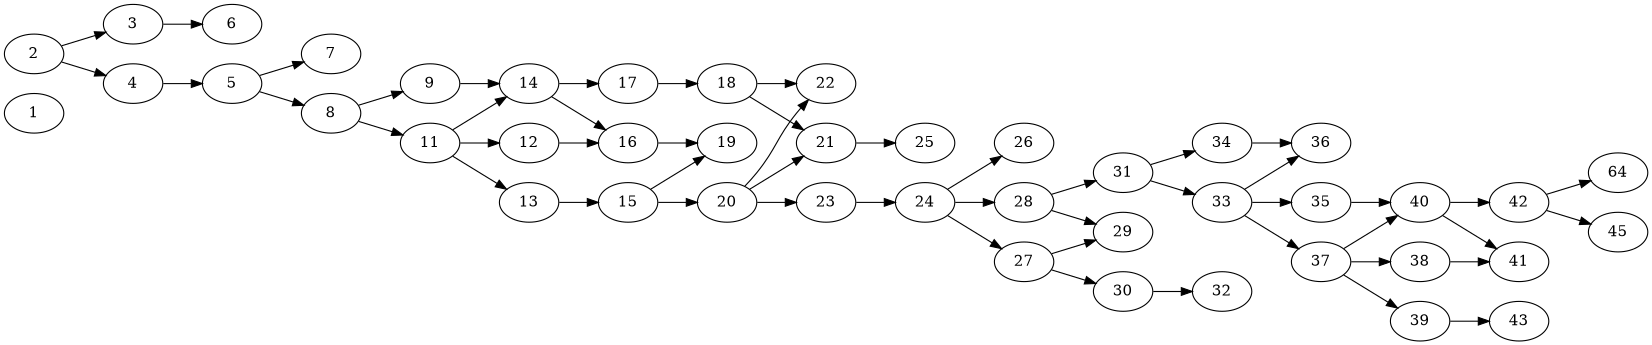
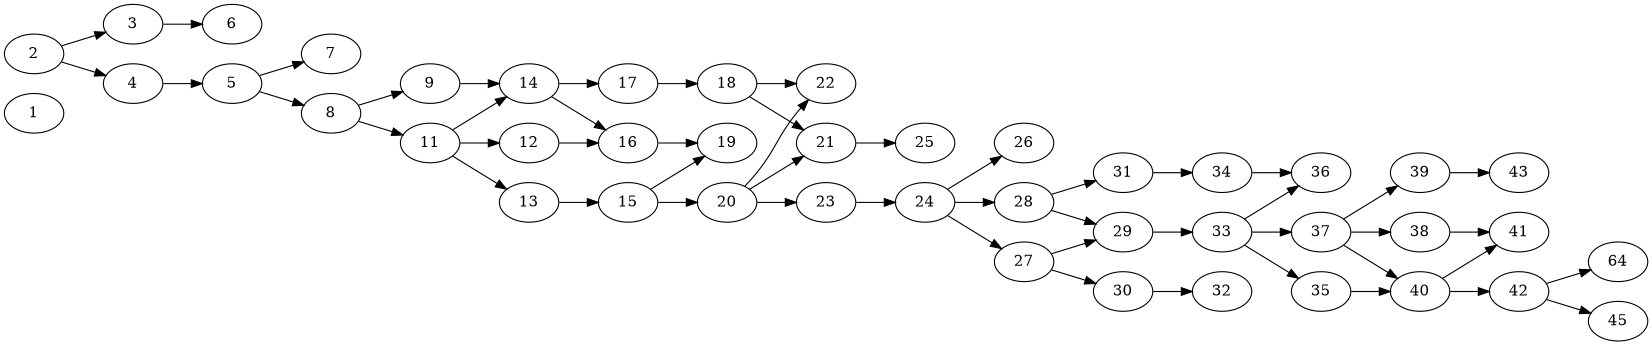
(1167, 186) -> (1167, 232)
